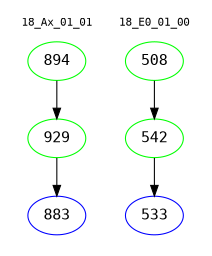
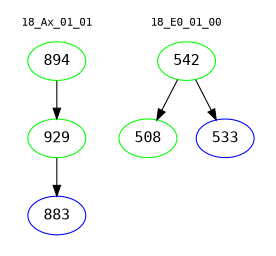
(154, 94) -> (170, 95)
